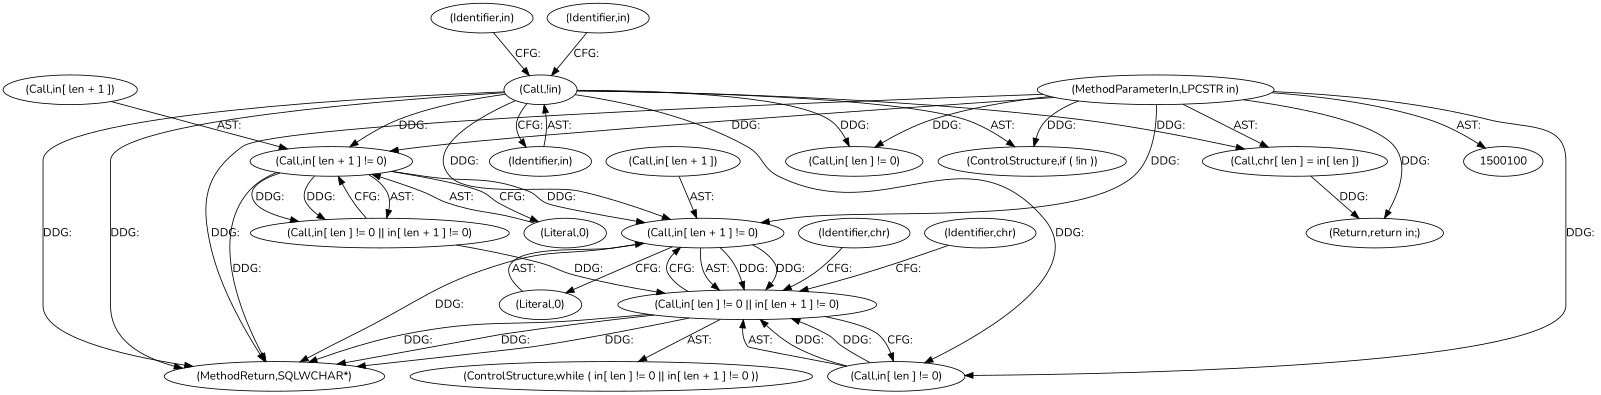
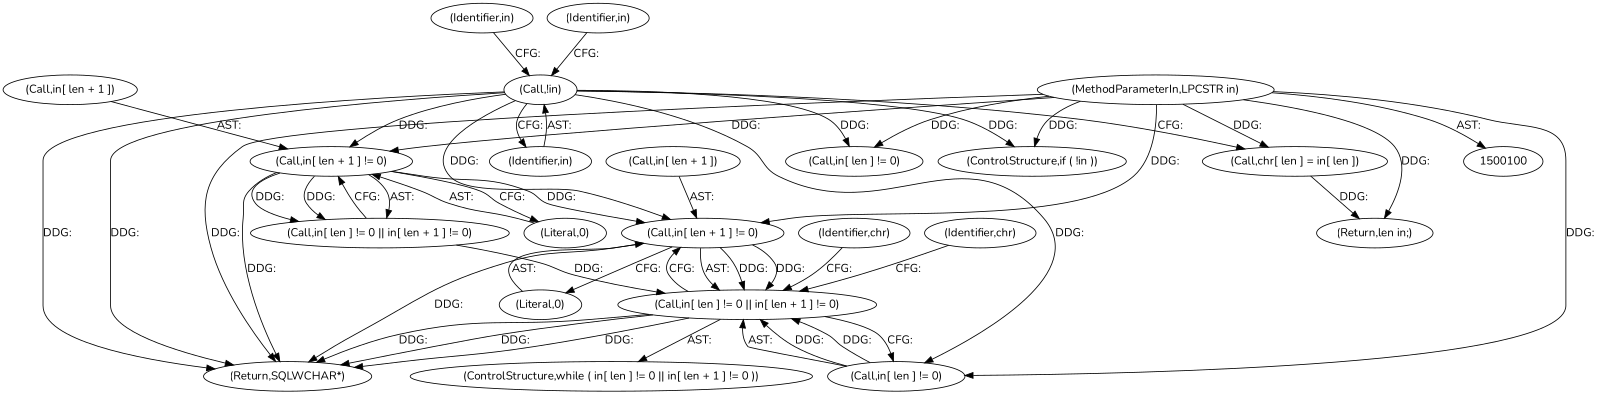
(1004, 126) -> (1005, 126)
(1173, 126) -> (1172, 126)
(1247, 126) -> (1249, 126)
(1375, 233) -> (1375, 233)
(274, 376) -> (288, 376)
